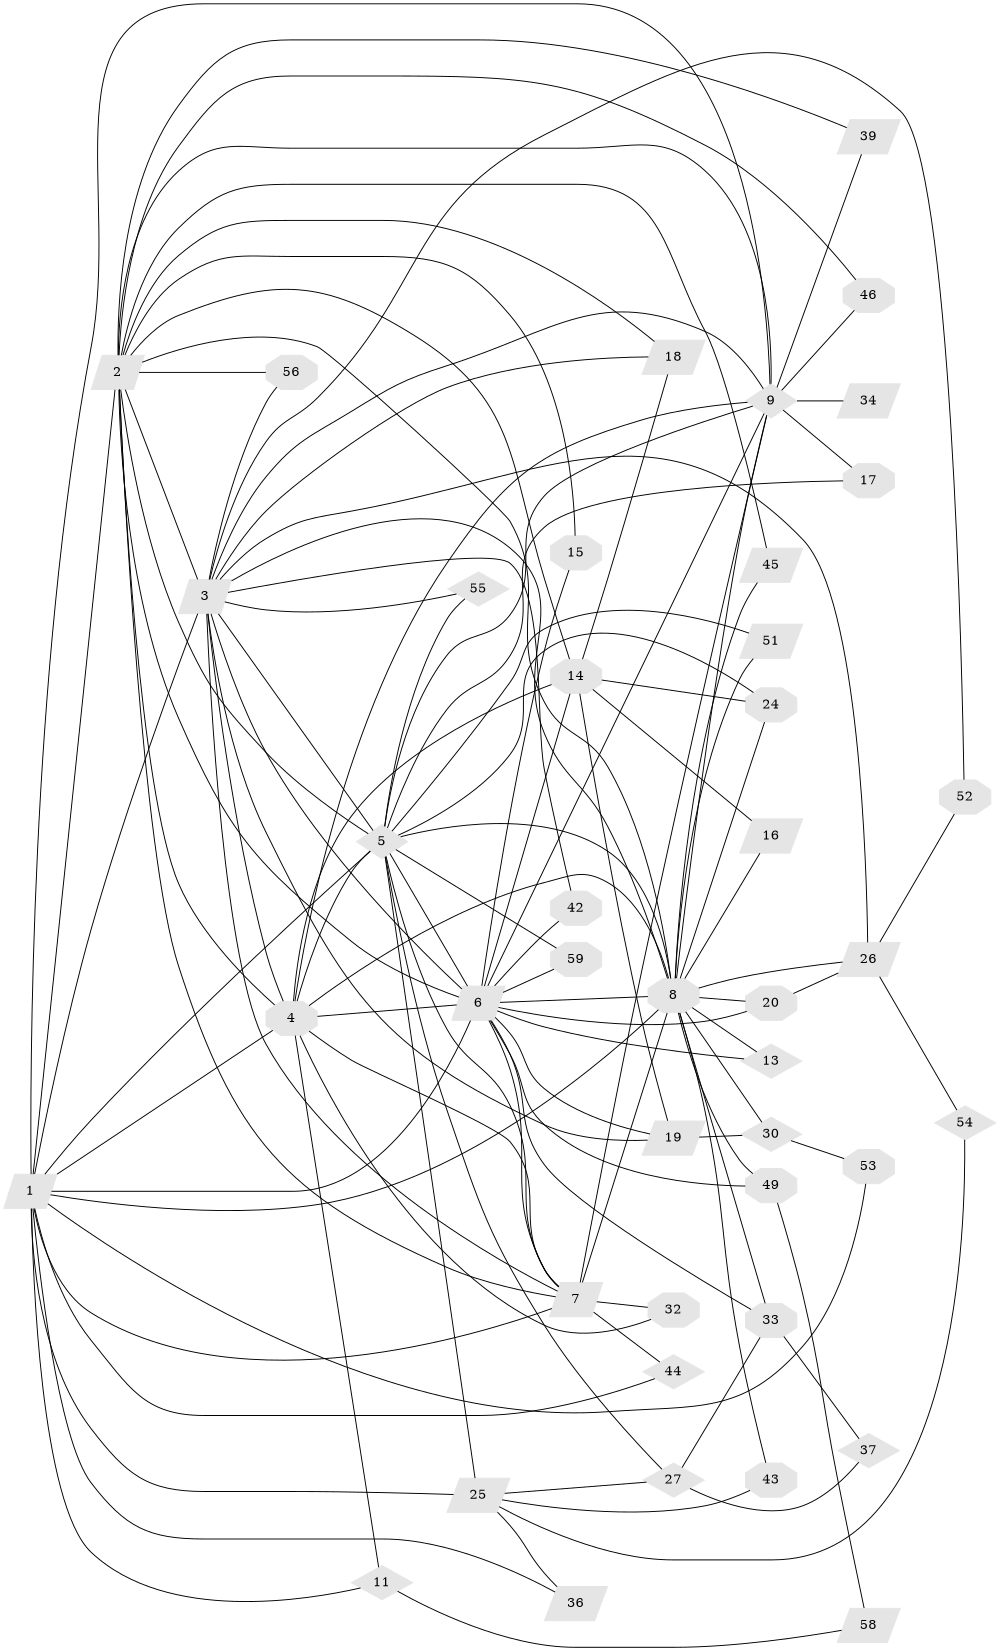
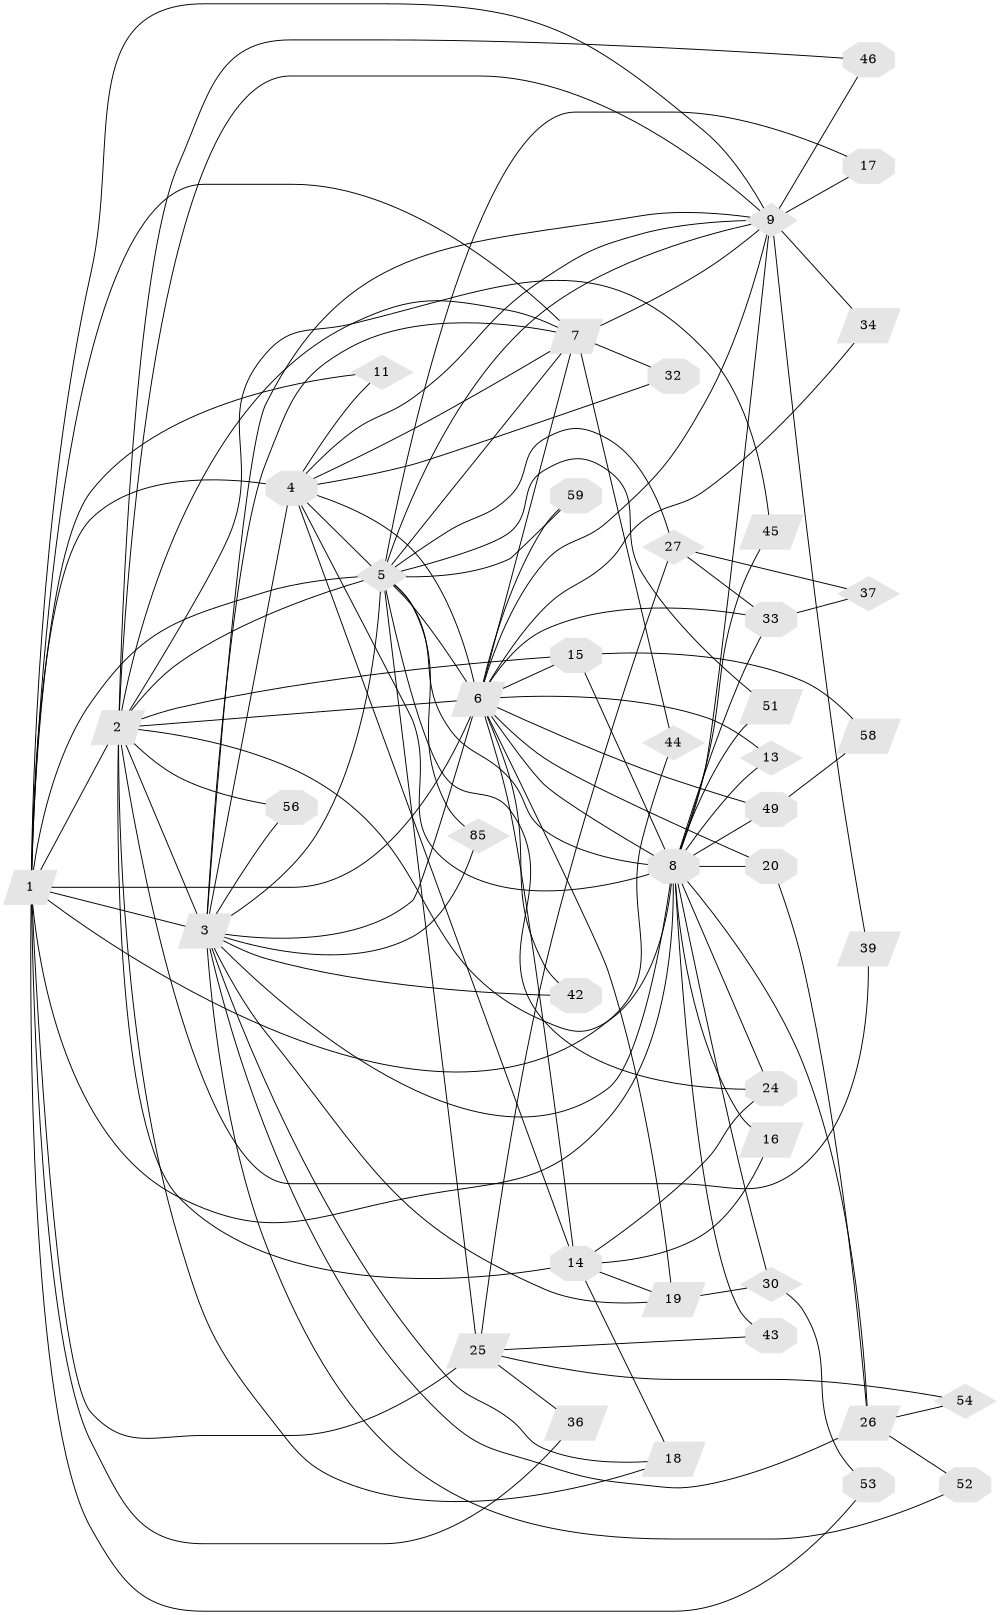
none -> (667, 508)
(478, 589) -> (478, 836)
(154, 781) -> none
(625, 1148) -> (621, 752)
(615, 1647) -> (735, 662)
